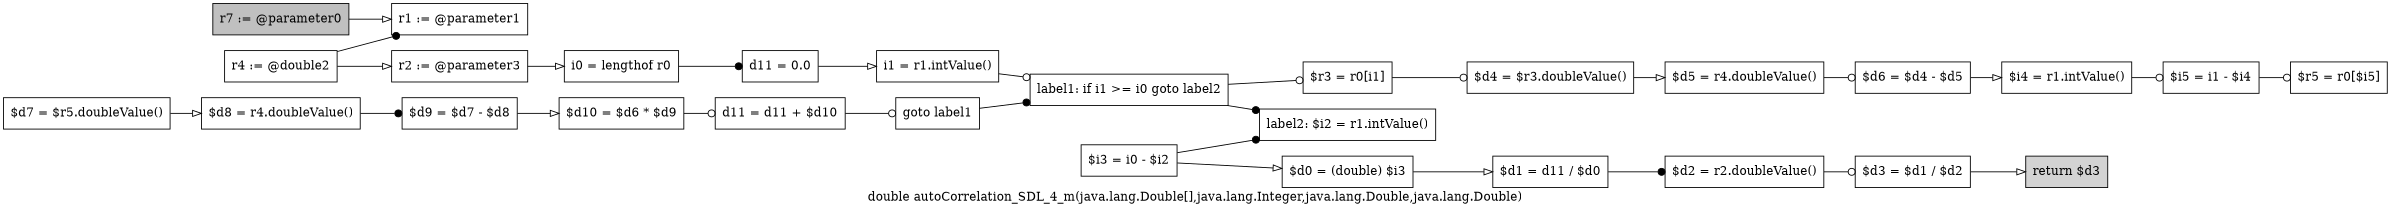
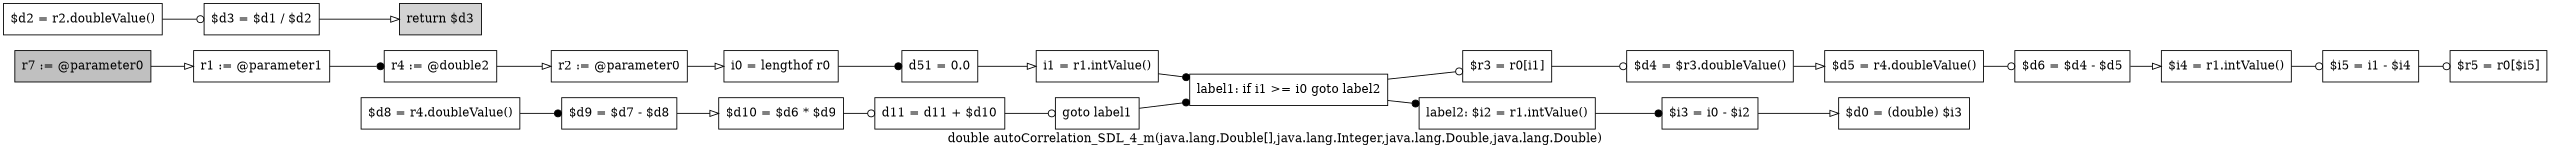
(365, 44) -> (353, 66)
(460, 66) -> (619, 66)
(780, 66) -> (940, 66)
(1011, 75) -> (1171, 75)
(87, 113) -> none
(1215, 146) -> (1625, 113)
(1550, 172) -> none
